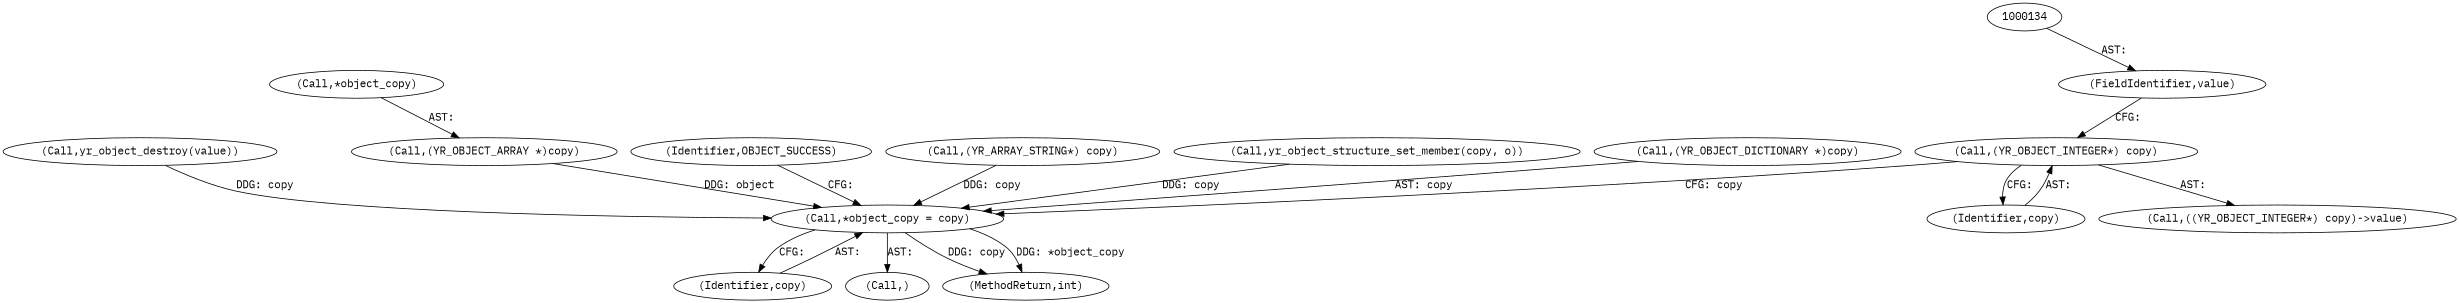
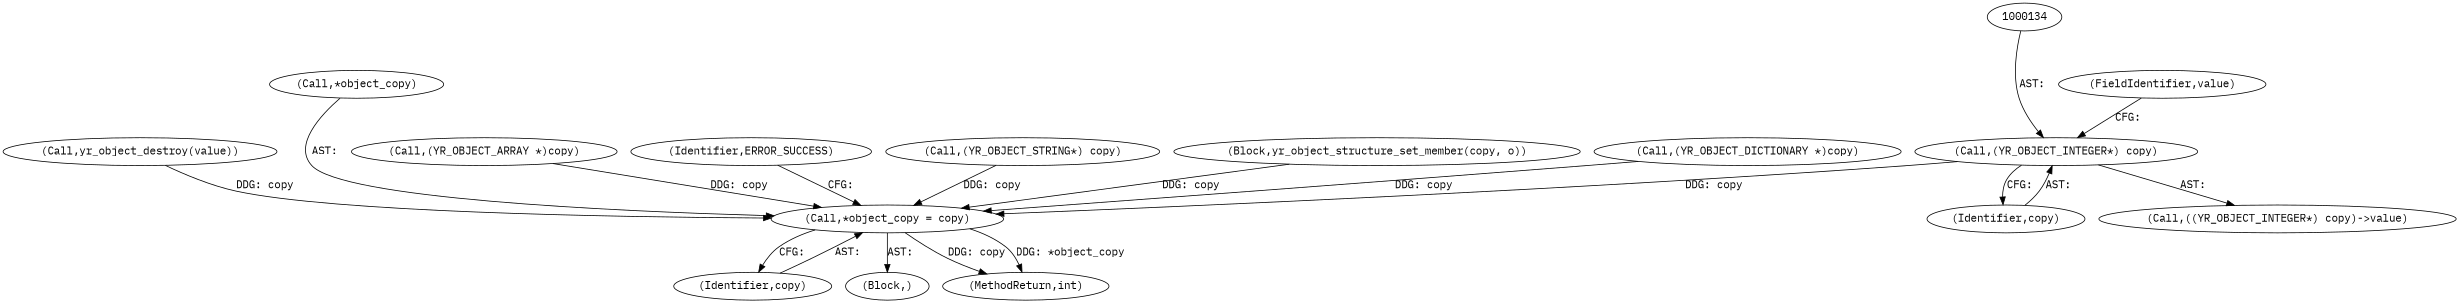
(2087, 48) -> (2016, 84)
(417, 116) -> (496, 202)
(751, 152) -> (751, 152)
(1023, 152) -> (1023, 152)
(1377, 152) -> (1377, 152)
(739, 185) -> (739, 185)
(1424, 185) -> (1424, 185)
(1714, 185) -> (1714, 185)
(887, 286) -> (887, 286)
